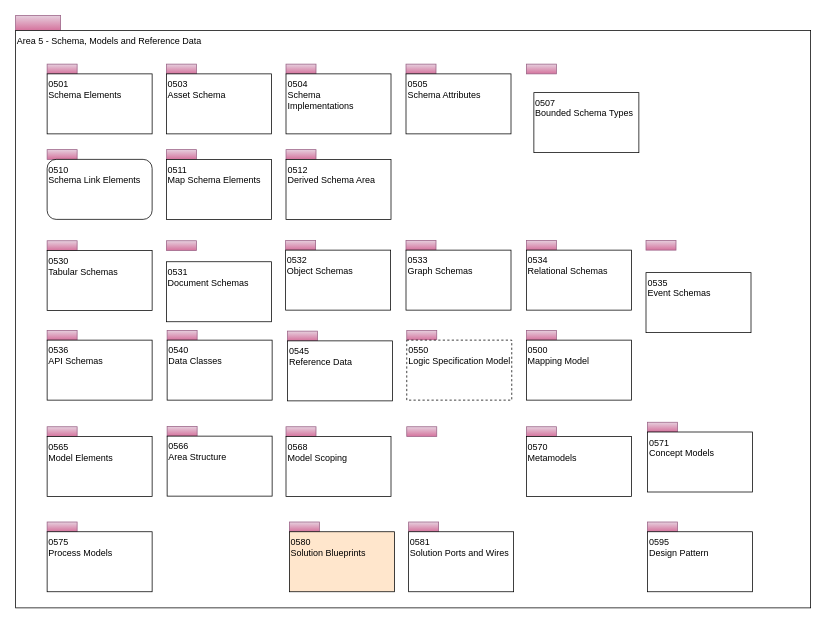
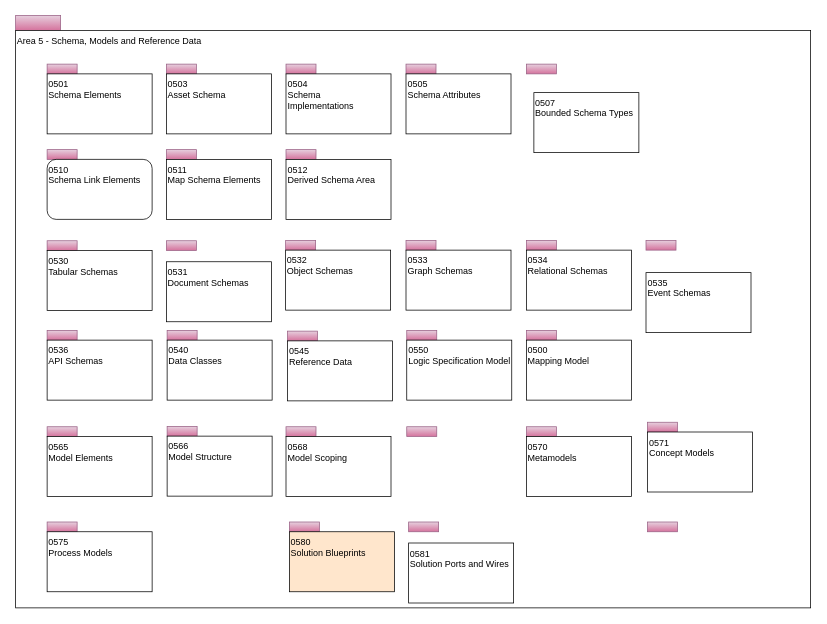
(459, 370) -> (459, 370)
(202, 452) -> (204, 452)
(461, 562) -> (461, 573)
(700, 562) -> none
